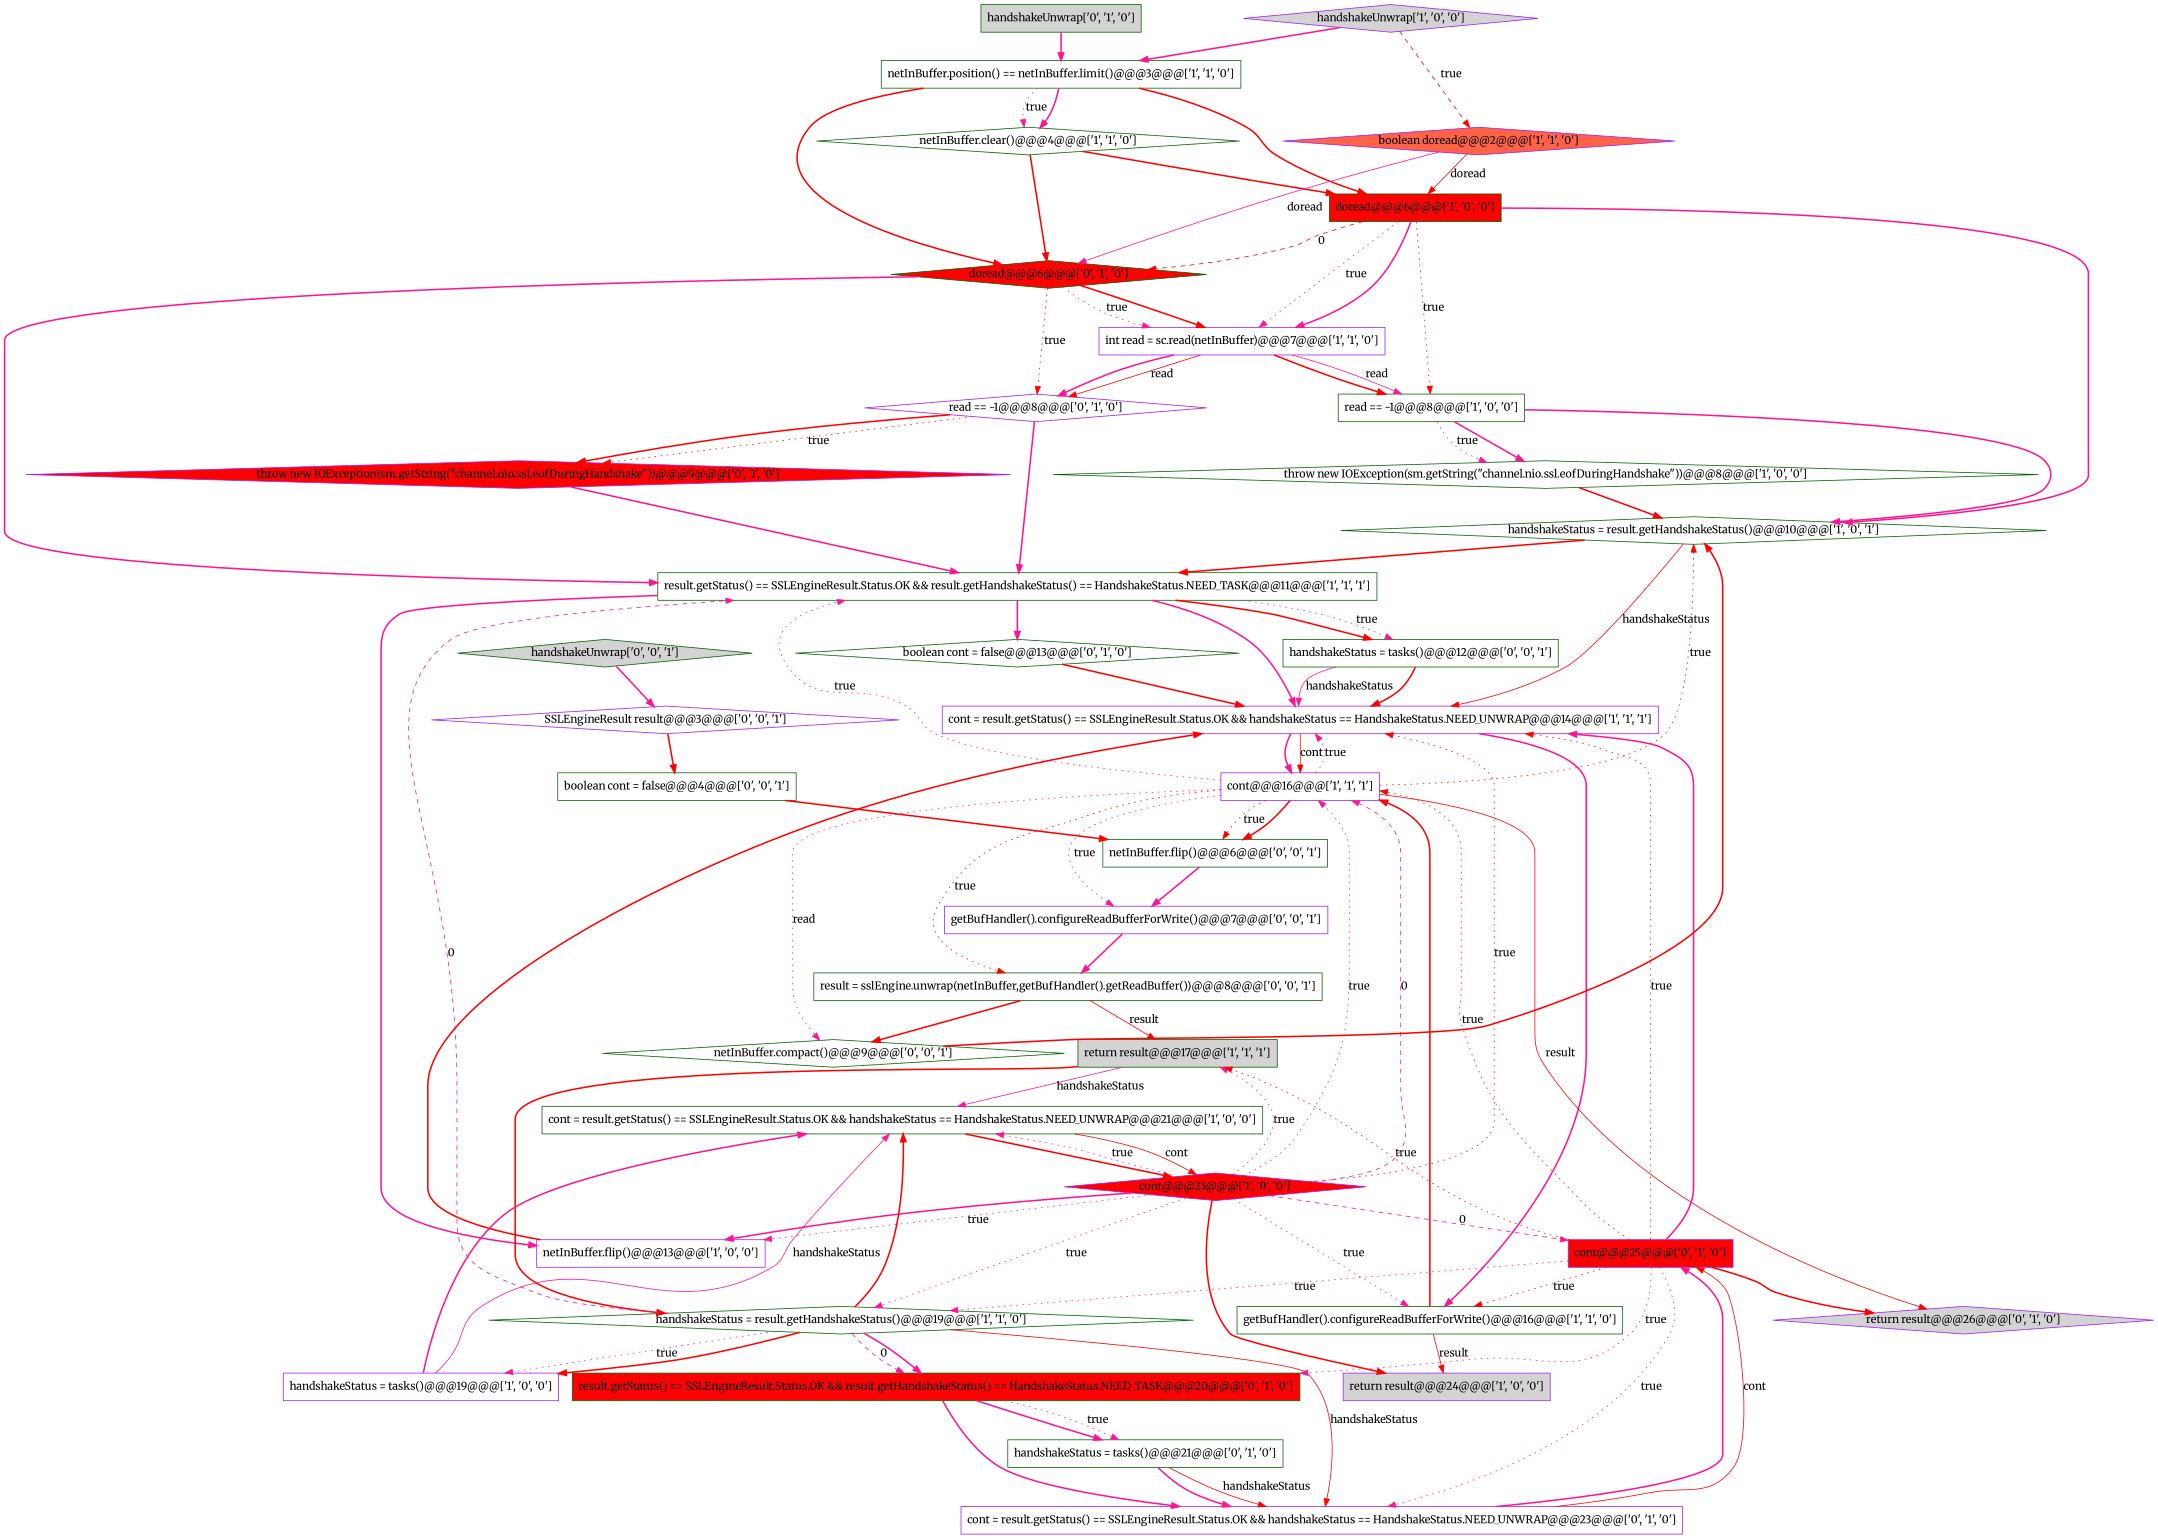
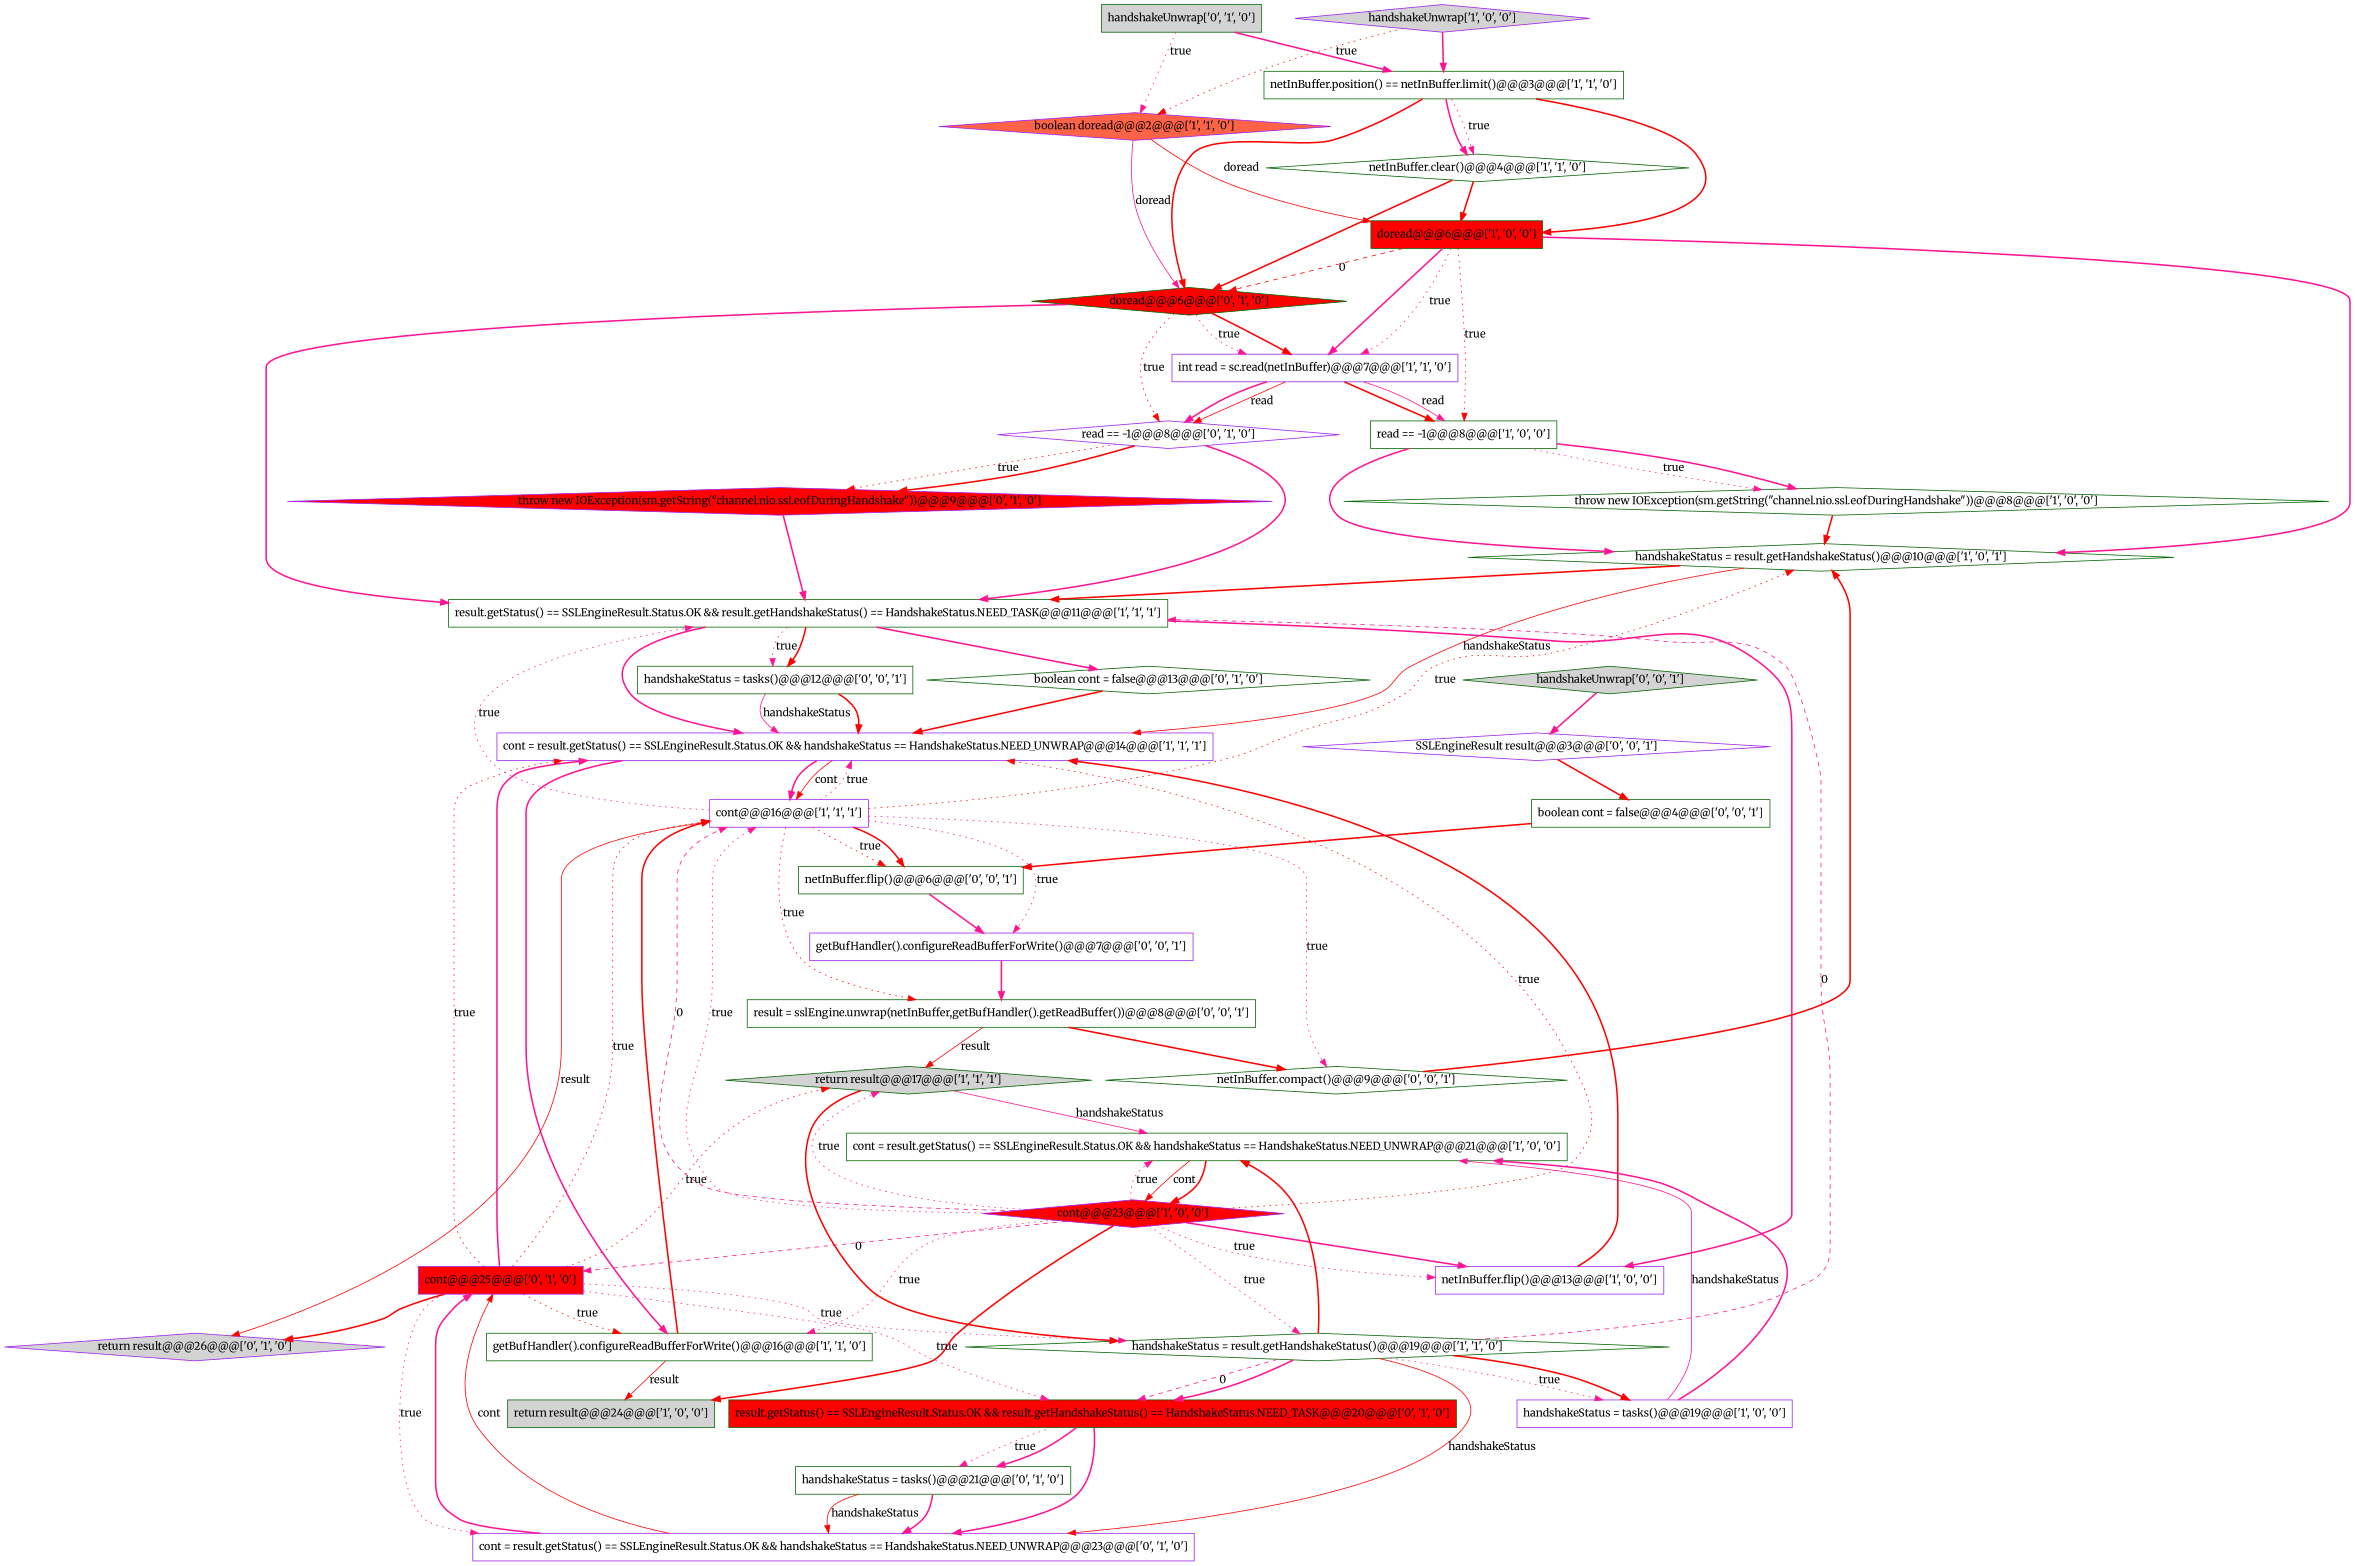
none -> (1160, 69)
(1432, 76) -> (1281, 63)
(804, 920) -> (1317, 947)
(1178, 1053) -> (909, 1080)
(1447, 1387) -> (611, 1414)
